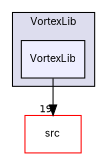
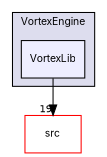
(54, 22) -> (54, 22)
